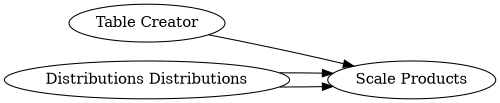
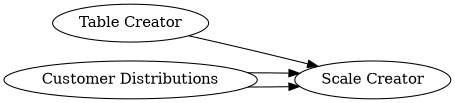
(147, 80) -> (131, 80)
(412, 80) -> (373, 80)
